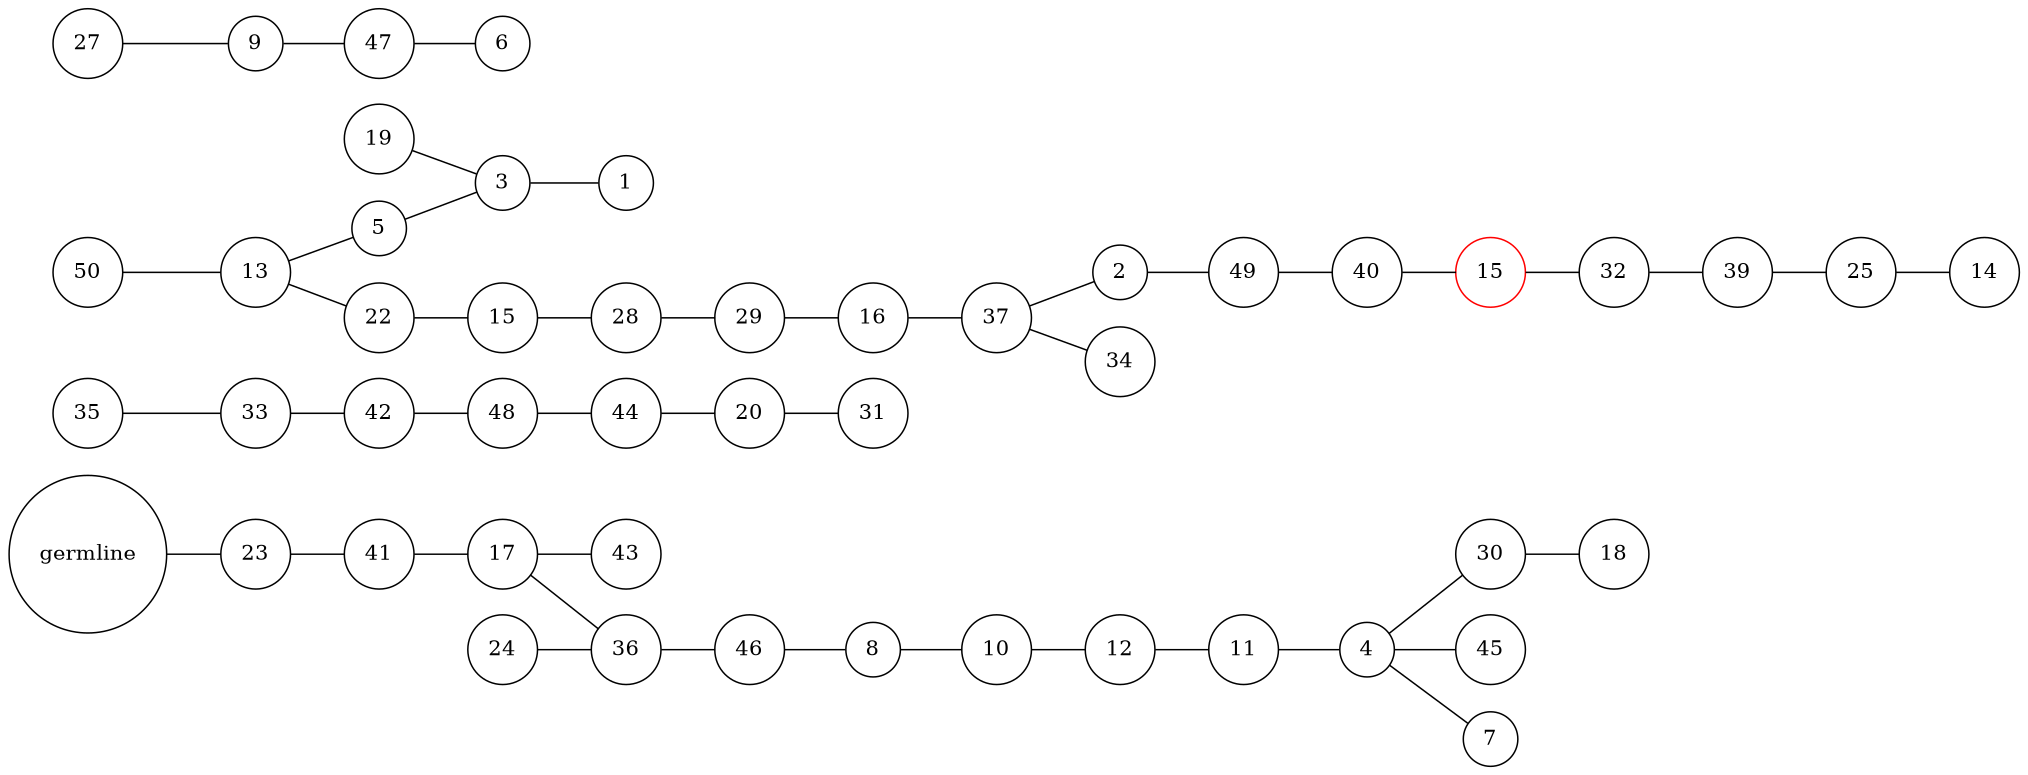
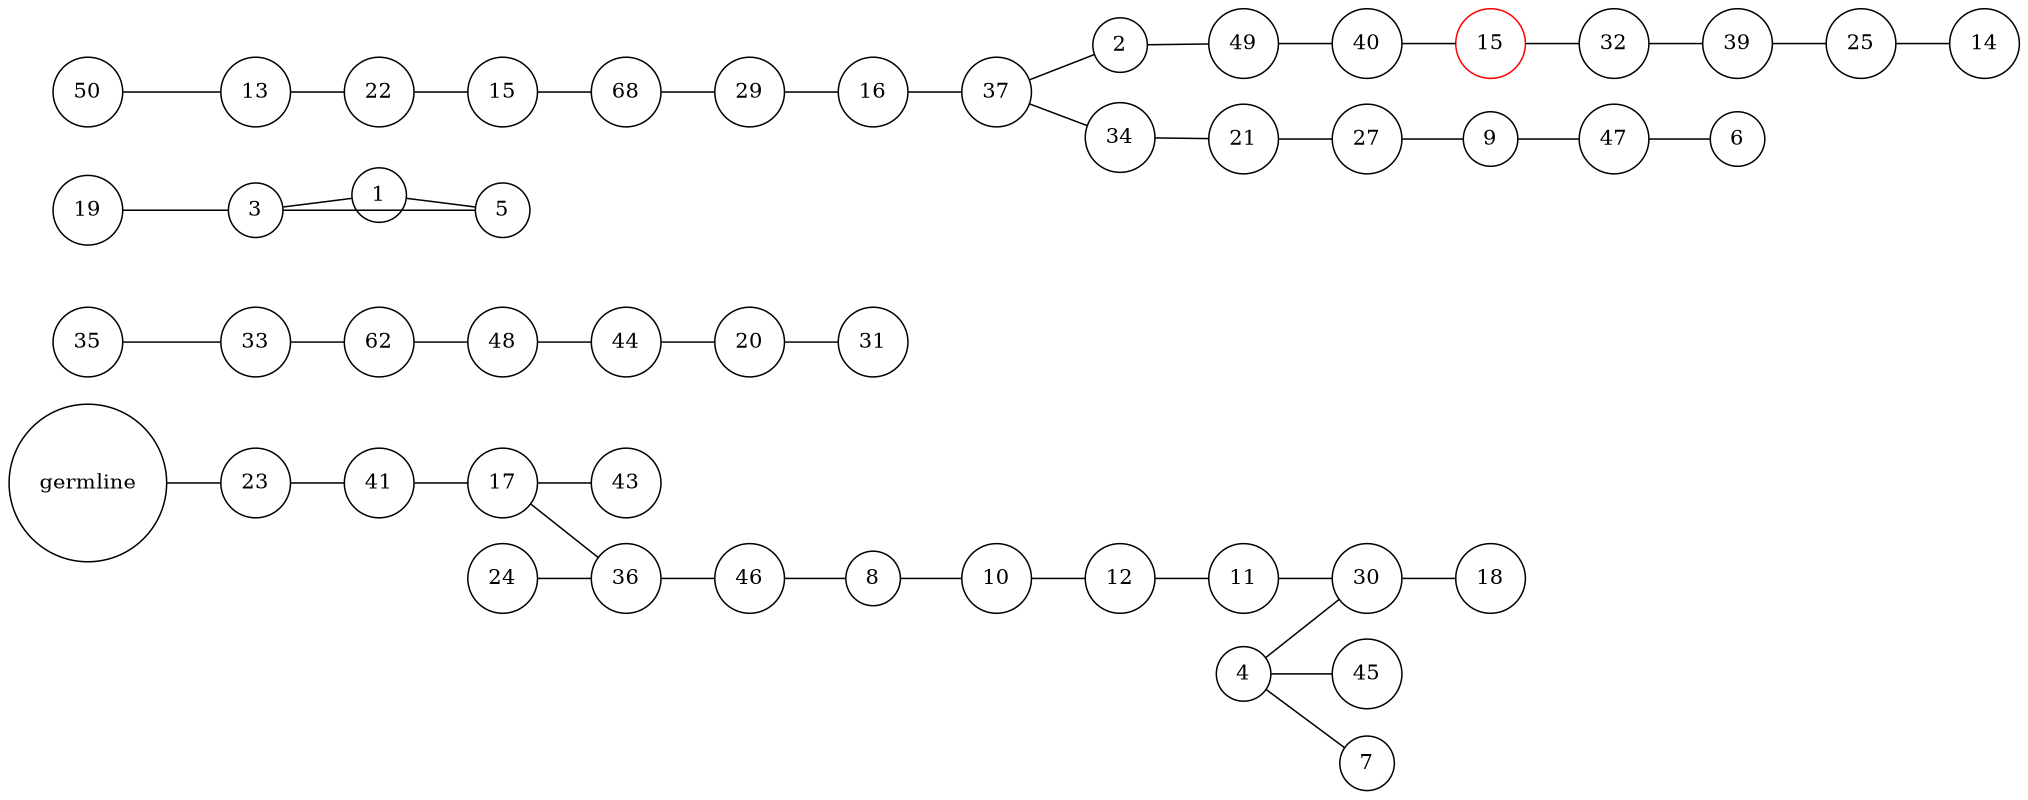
none -> (1244, 139)
(321, 249) -> (427, 201)
(626, 318) -> (626, 92)
(379, 413) -> (379, 342)
(1309, 650) -> (1306, 578)
